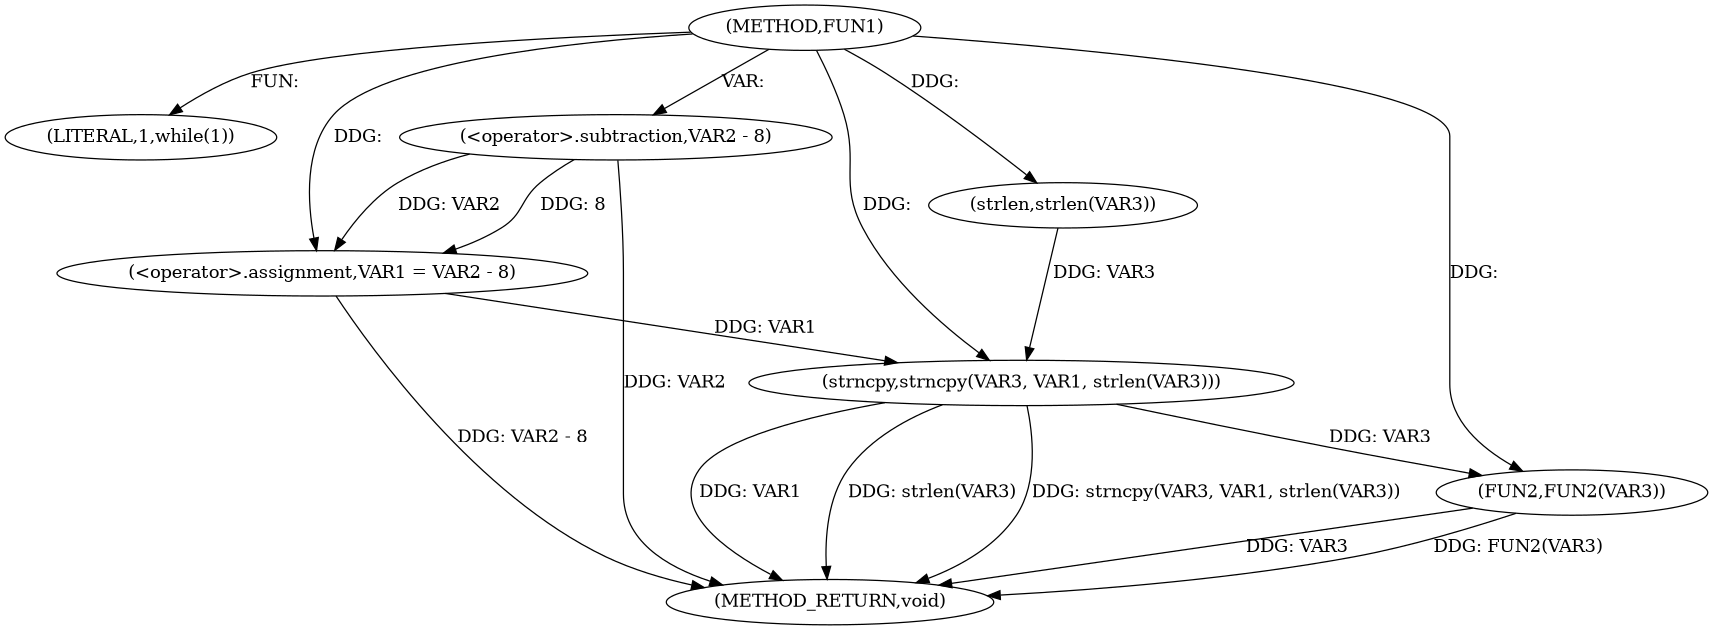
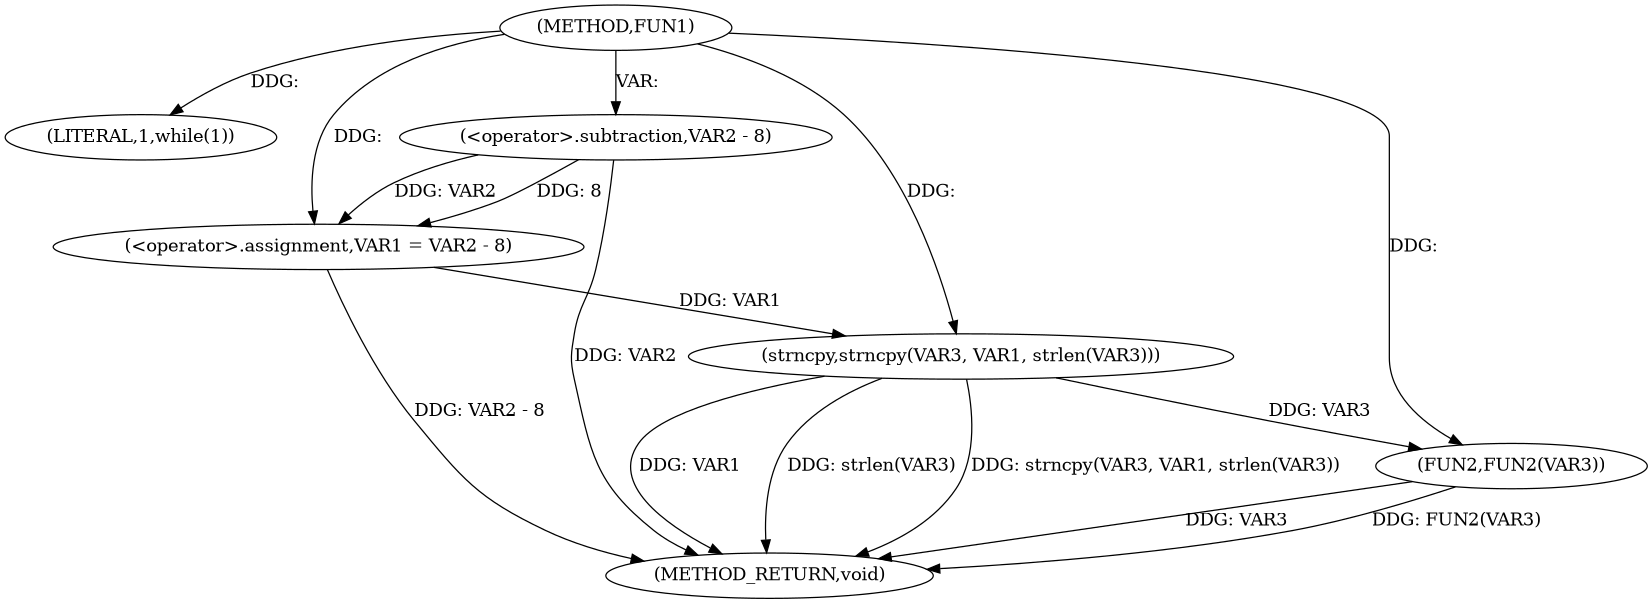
(278, 83) -> (278, 83)
(1063, 205) -> none
